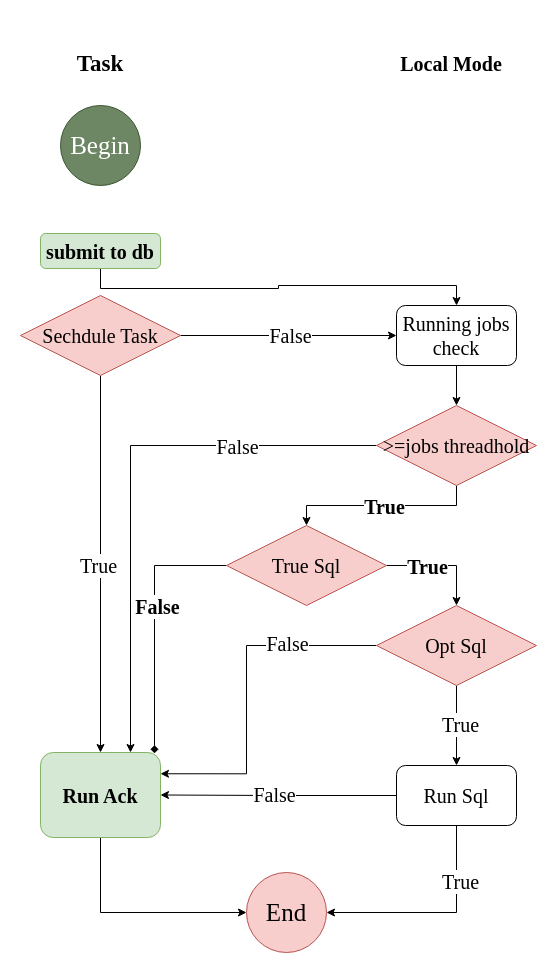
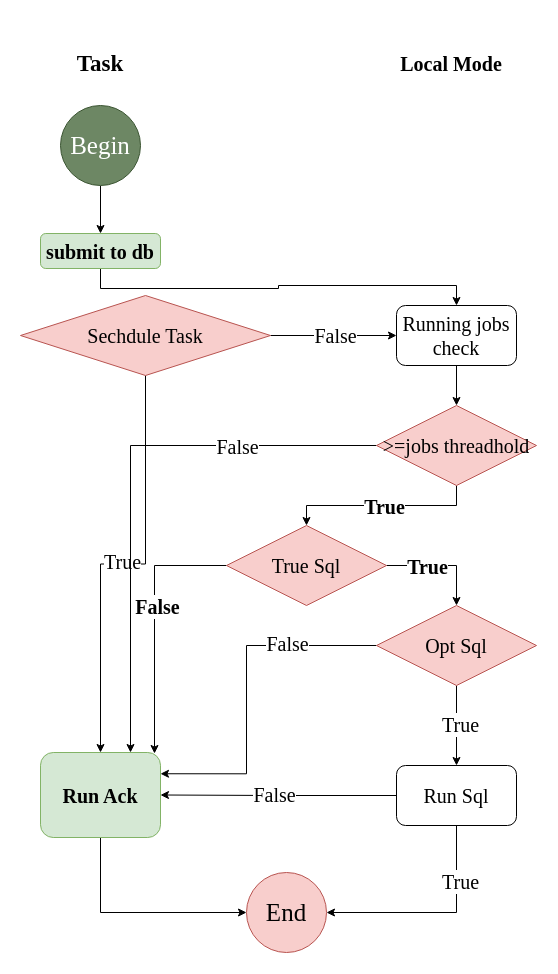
none -> (101, 206)
(101, 336) -> (146, 336)
(155, 745) -> (155, 745)
